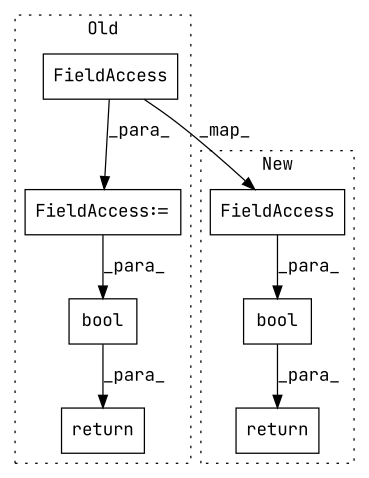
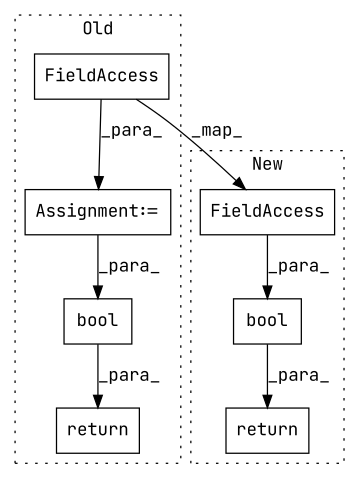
(103, 212) -> (98, 212)
